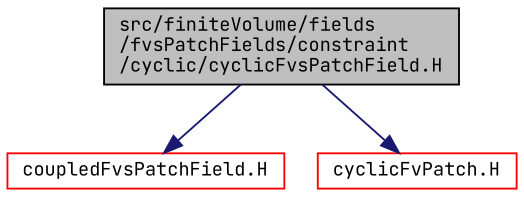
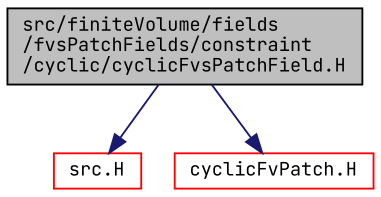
(146, 171) -> (98, 171)
